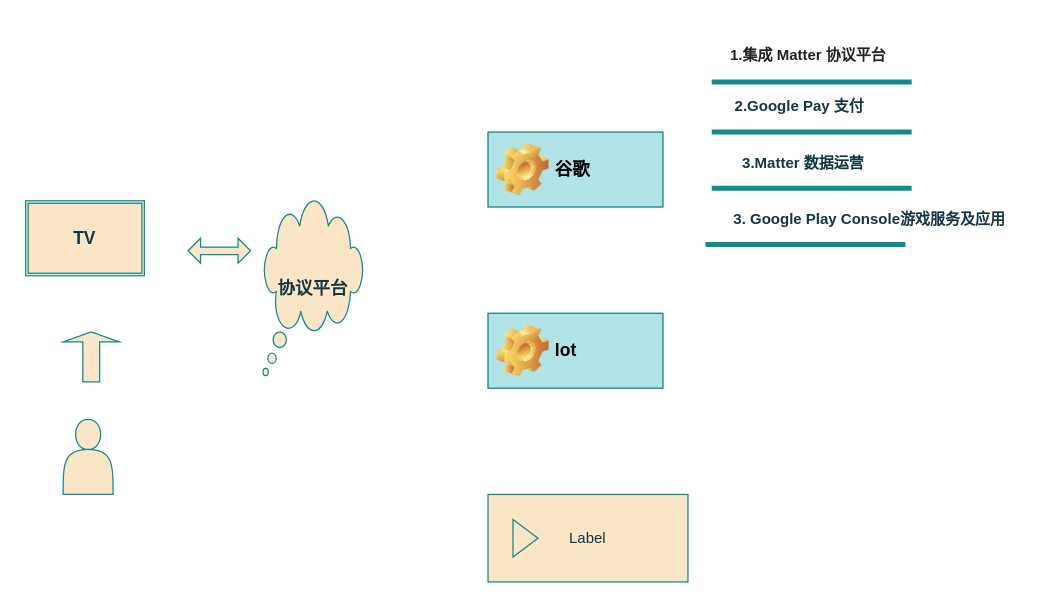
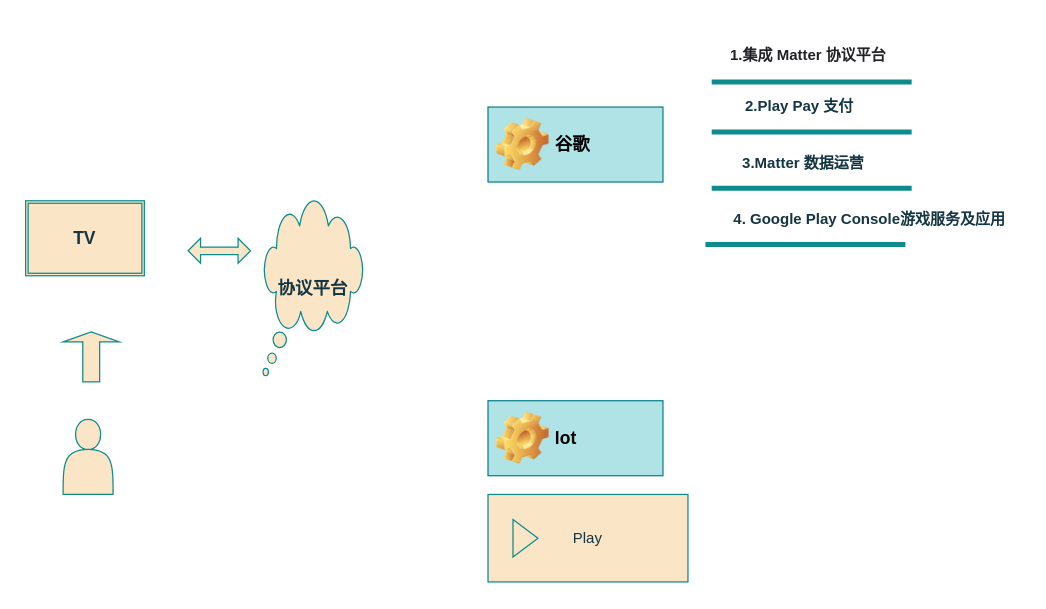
(800, 107) -> (800, 107)
(576, 169) -> (576, 144)
(870, 219) -> (870, 219)
(576, 351) -> (576, 438)
(588, 538) -> (588, 538)
